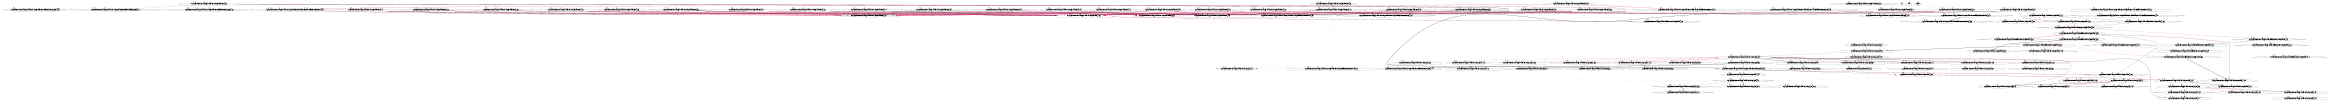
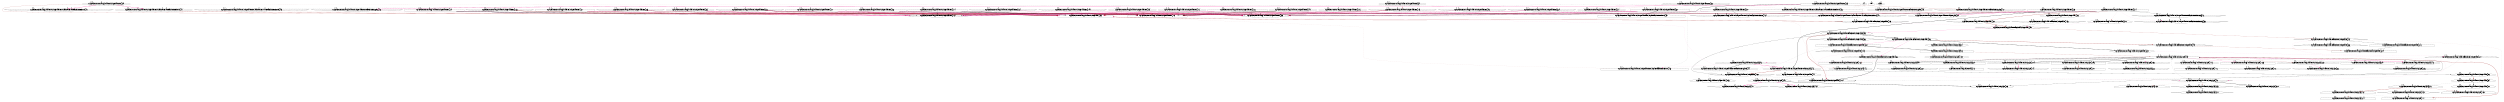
(1355, 6) -> none
